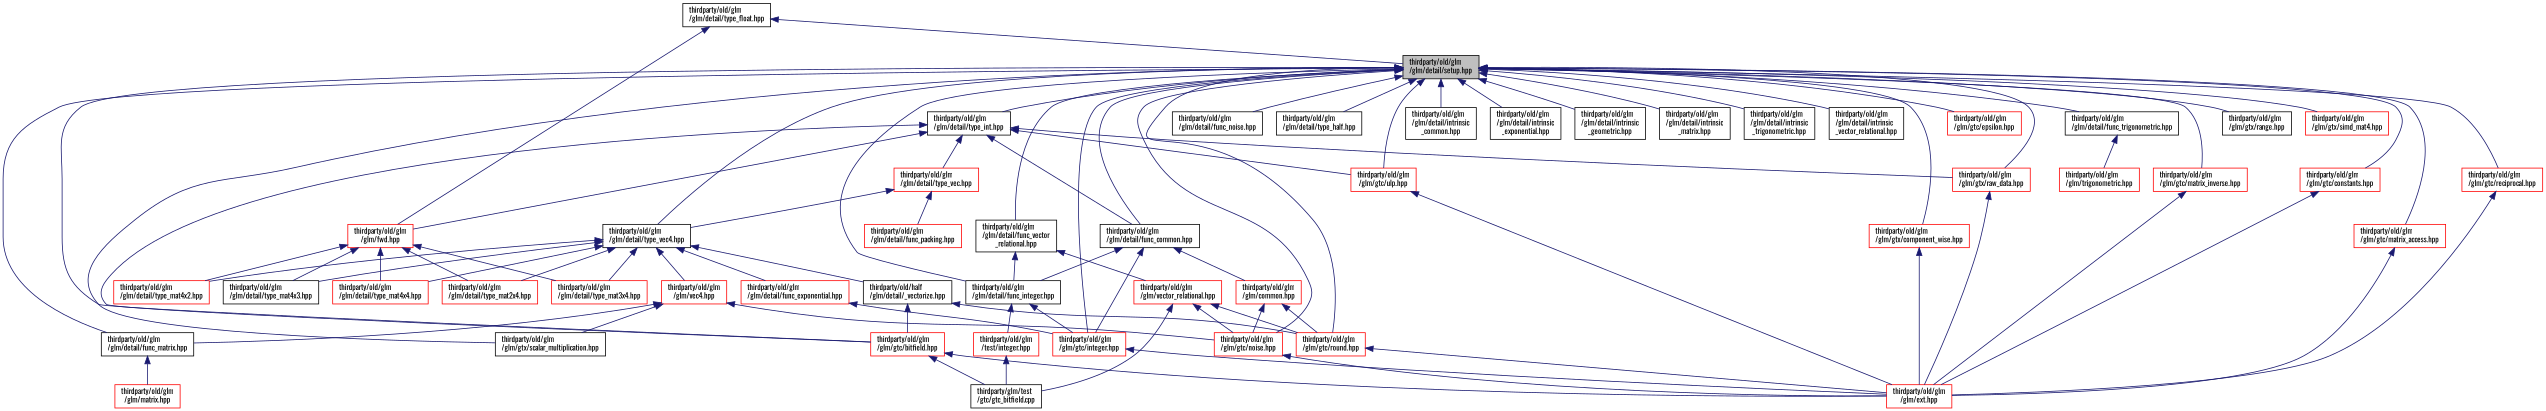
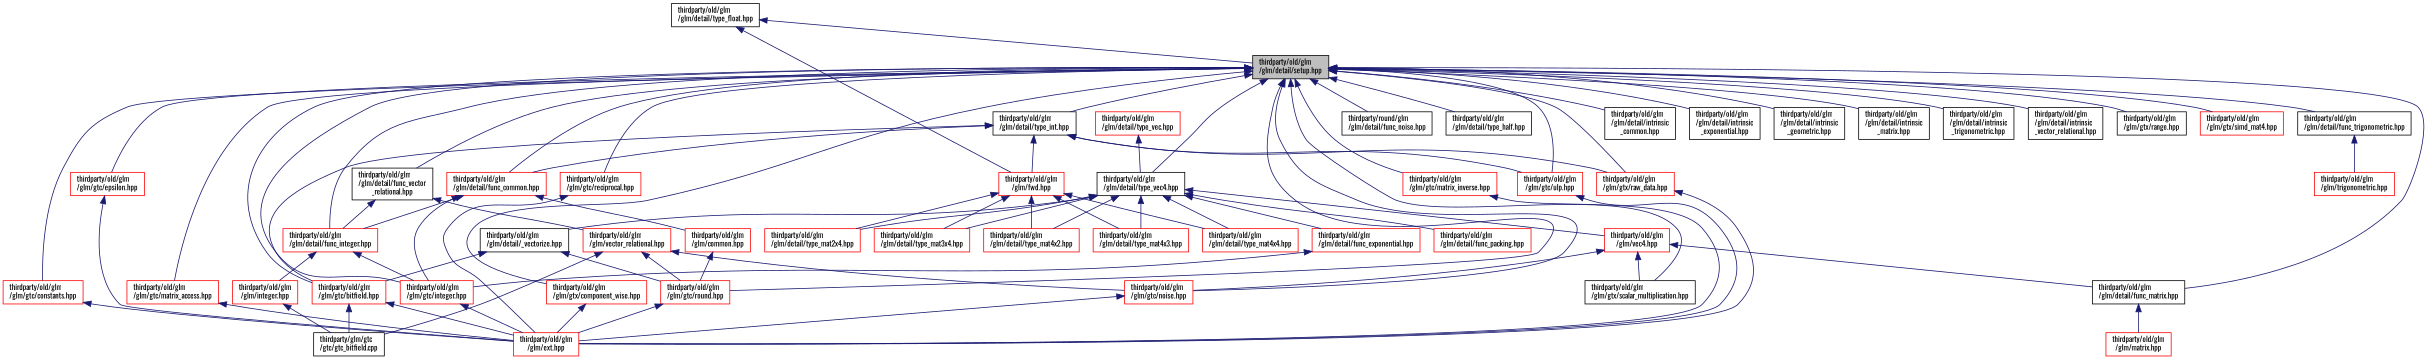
(1217, 123) -> (1387, 123)
(951, 155) -> none
(923, 211) -> (1307, 212)
(1150, 236) -> (497, 184)
(271, 292) -> (1141, 240)
(908, 292) -> (524, 240)
(1013, 292) -> (330, 240)
none -> (264, 321)
(1257, 322) -> none
(1006, 344) -> (265, 292)
(1006, 396) -> (349, 344)
